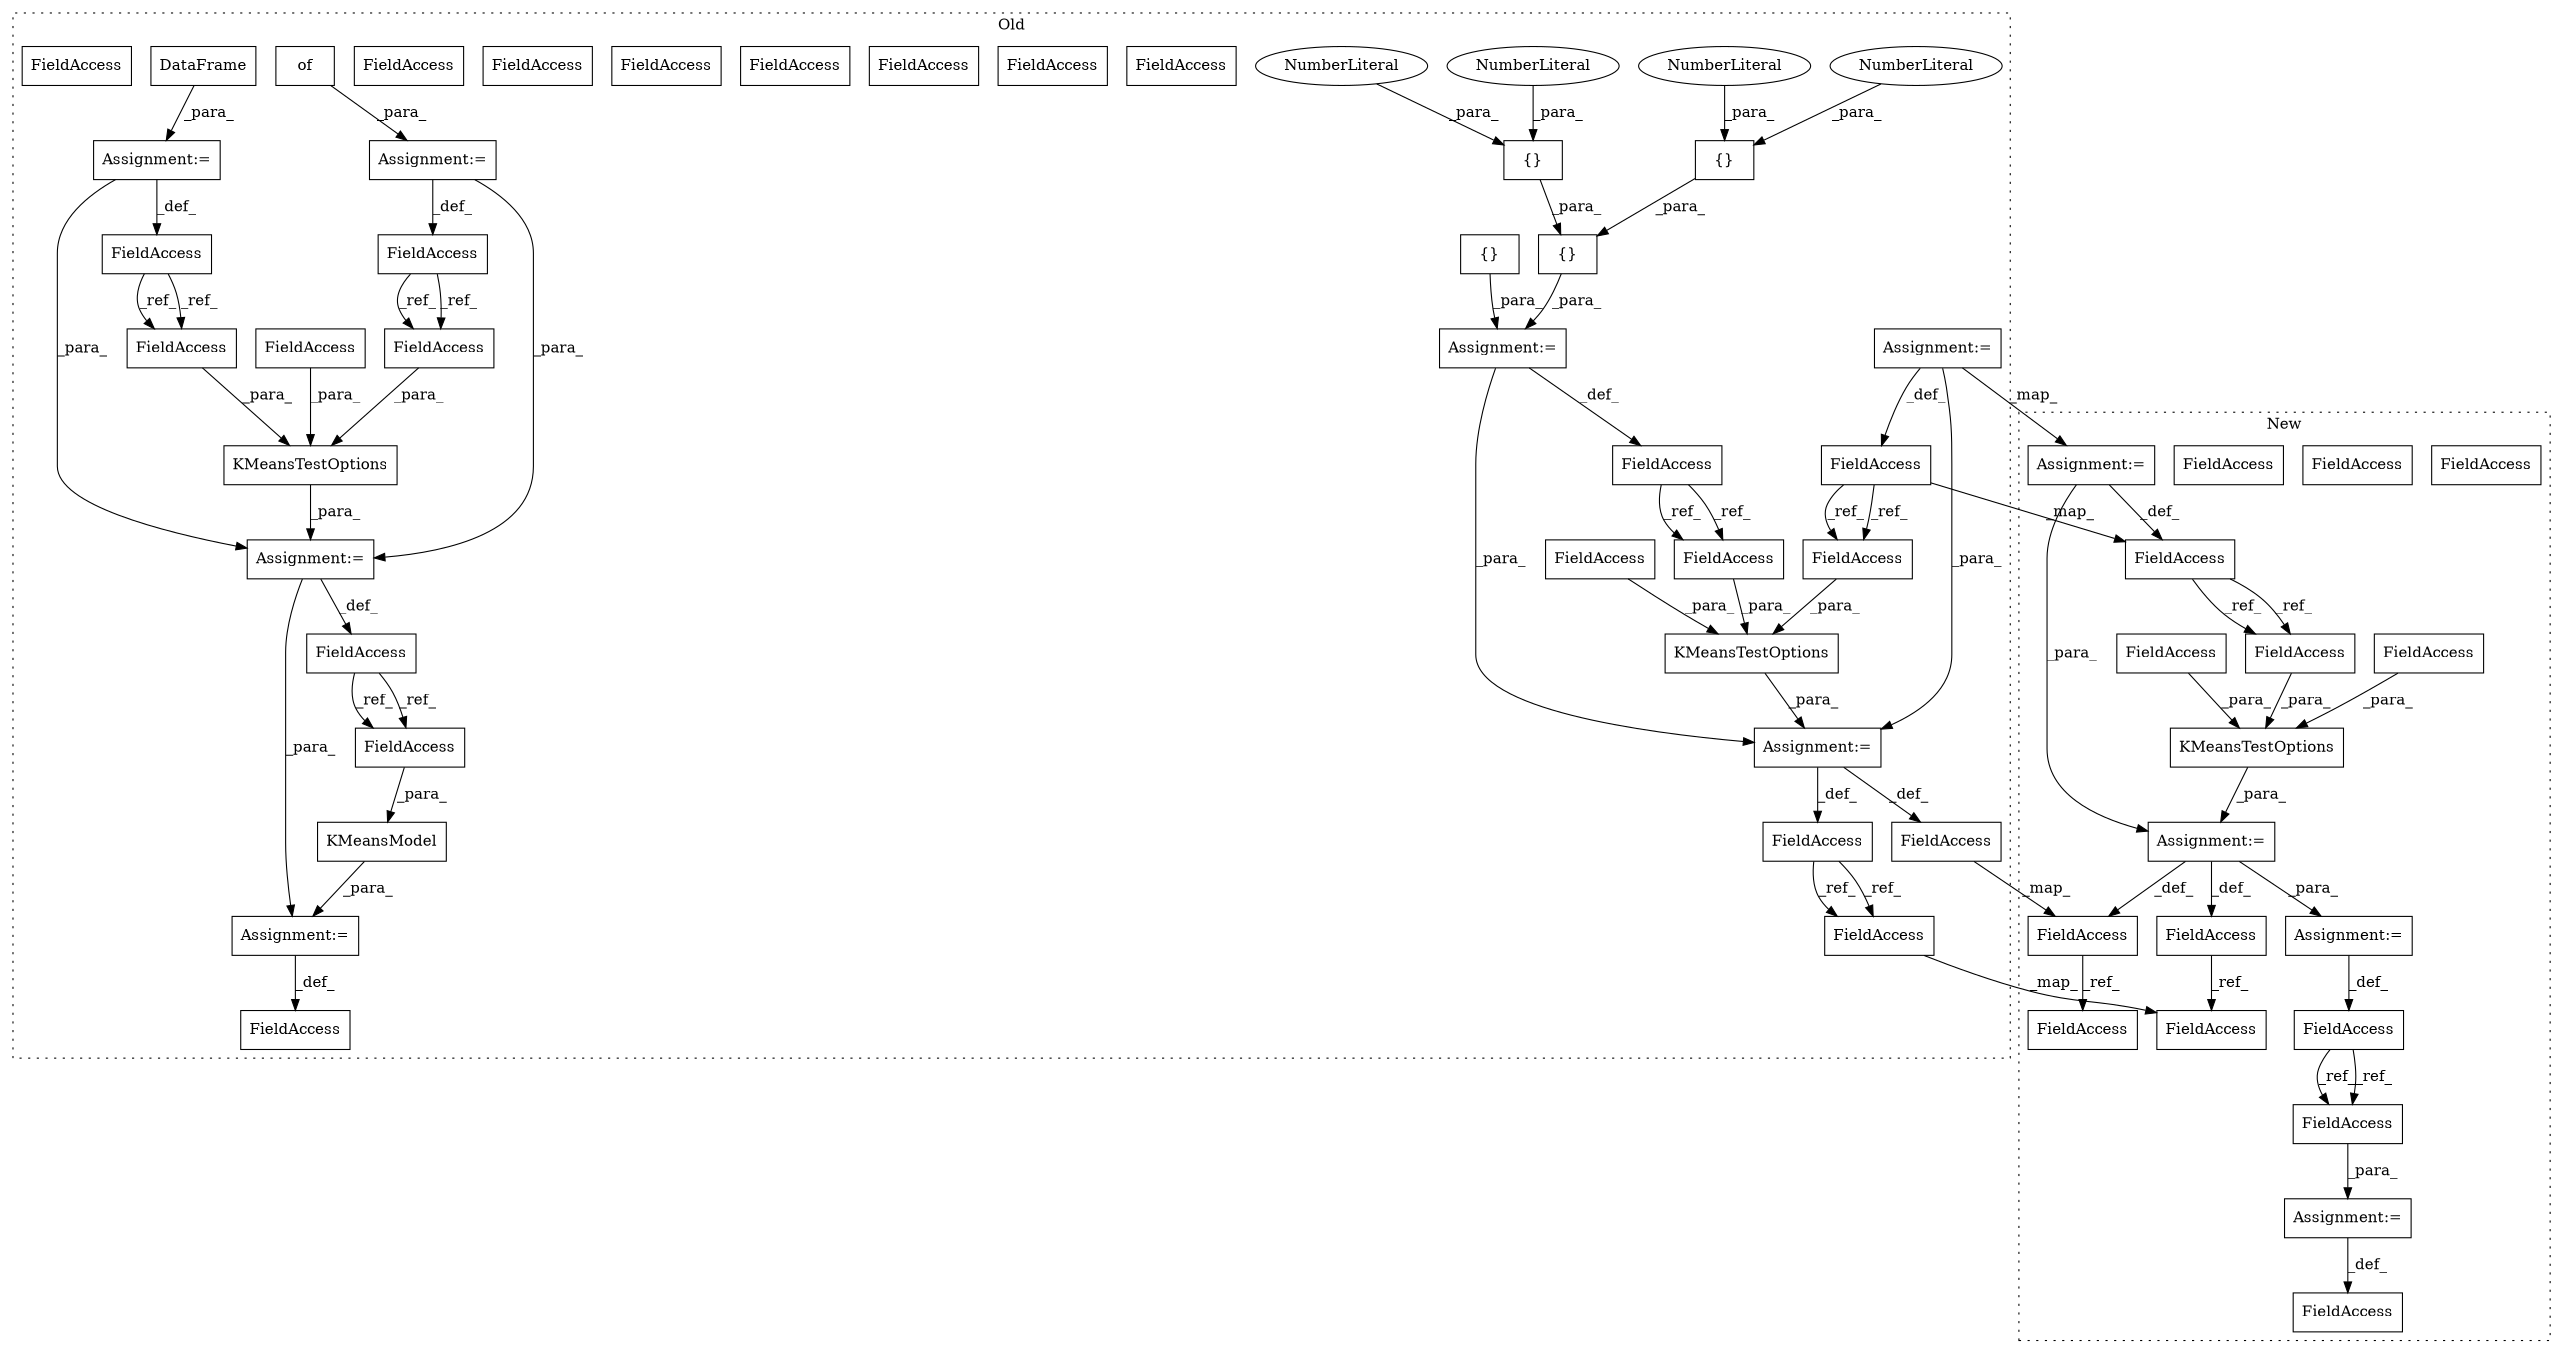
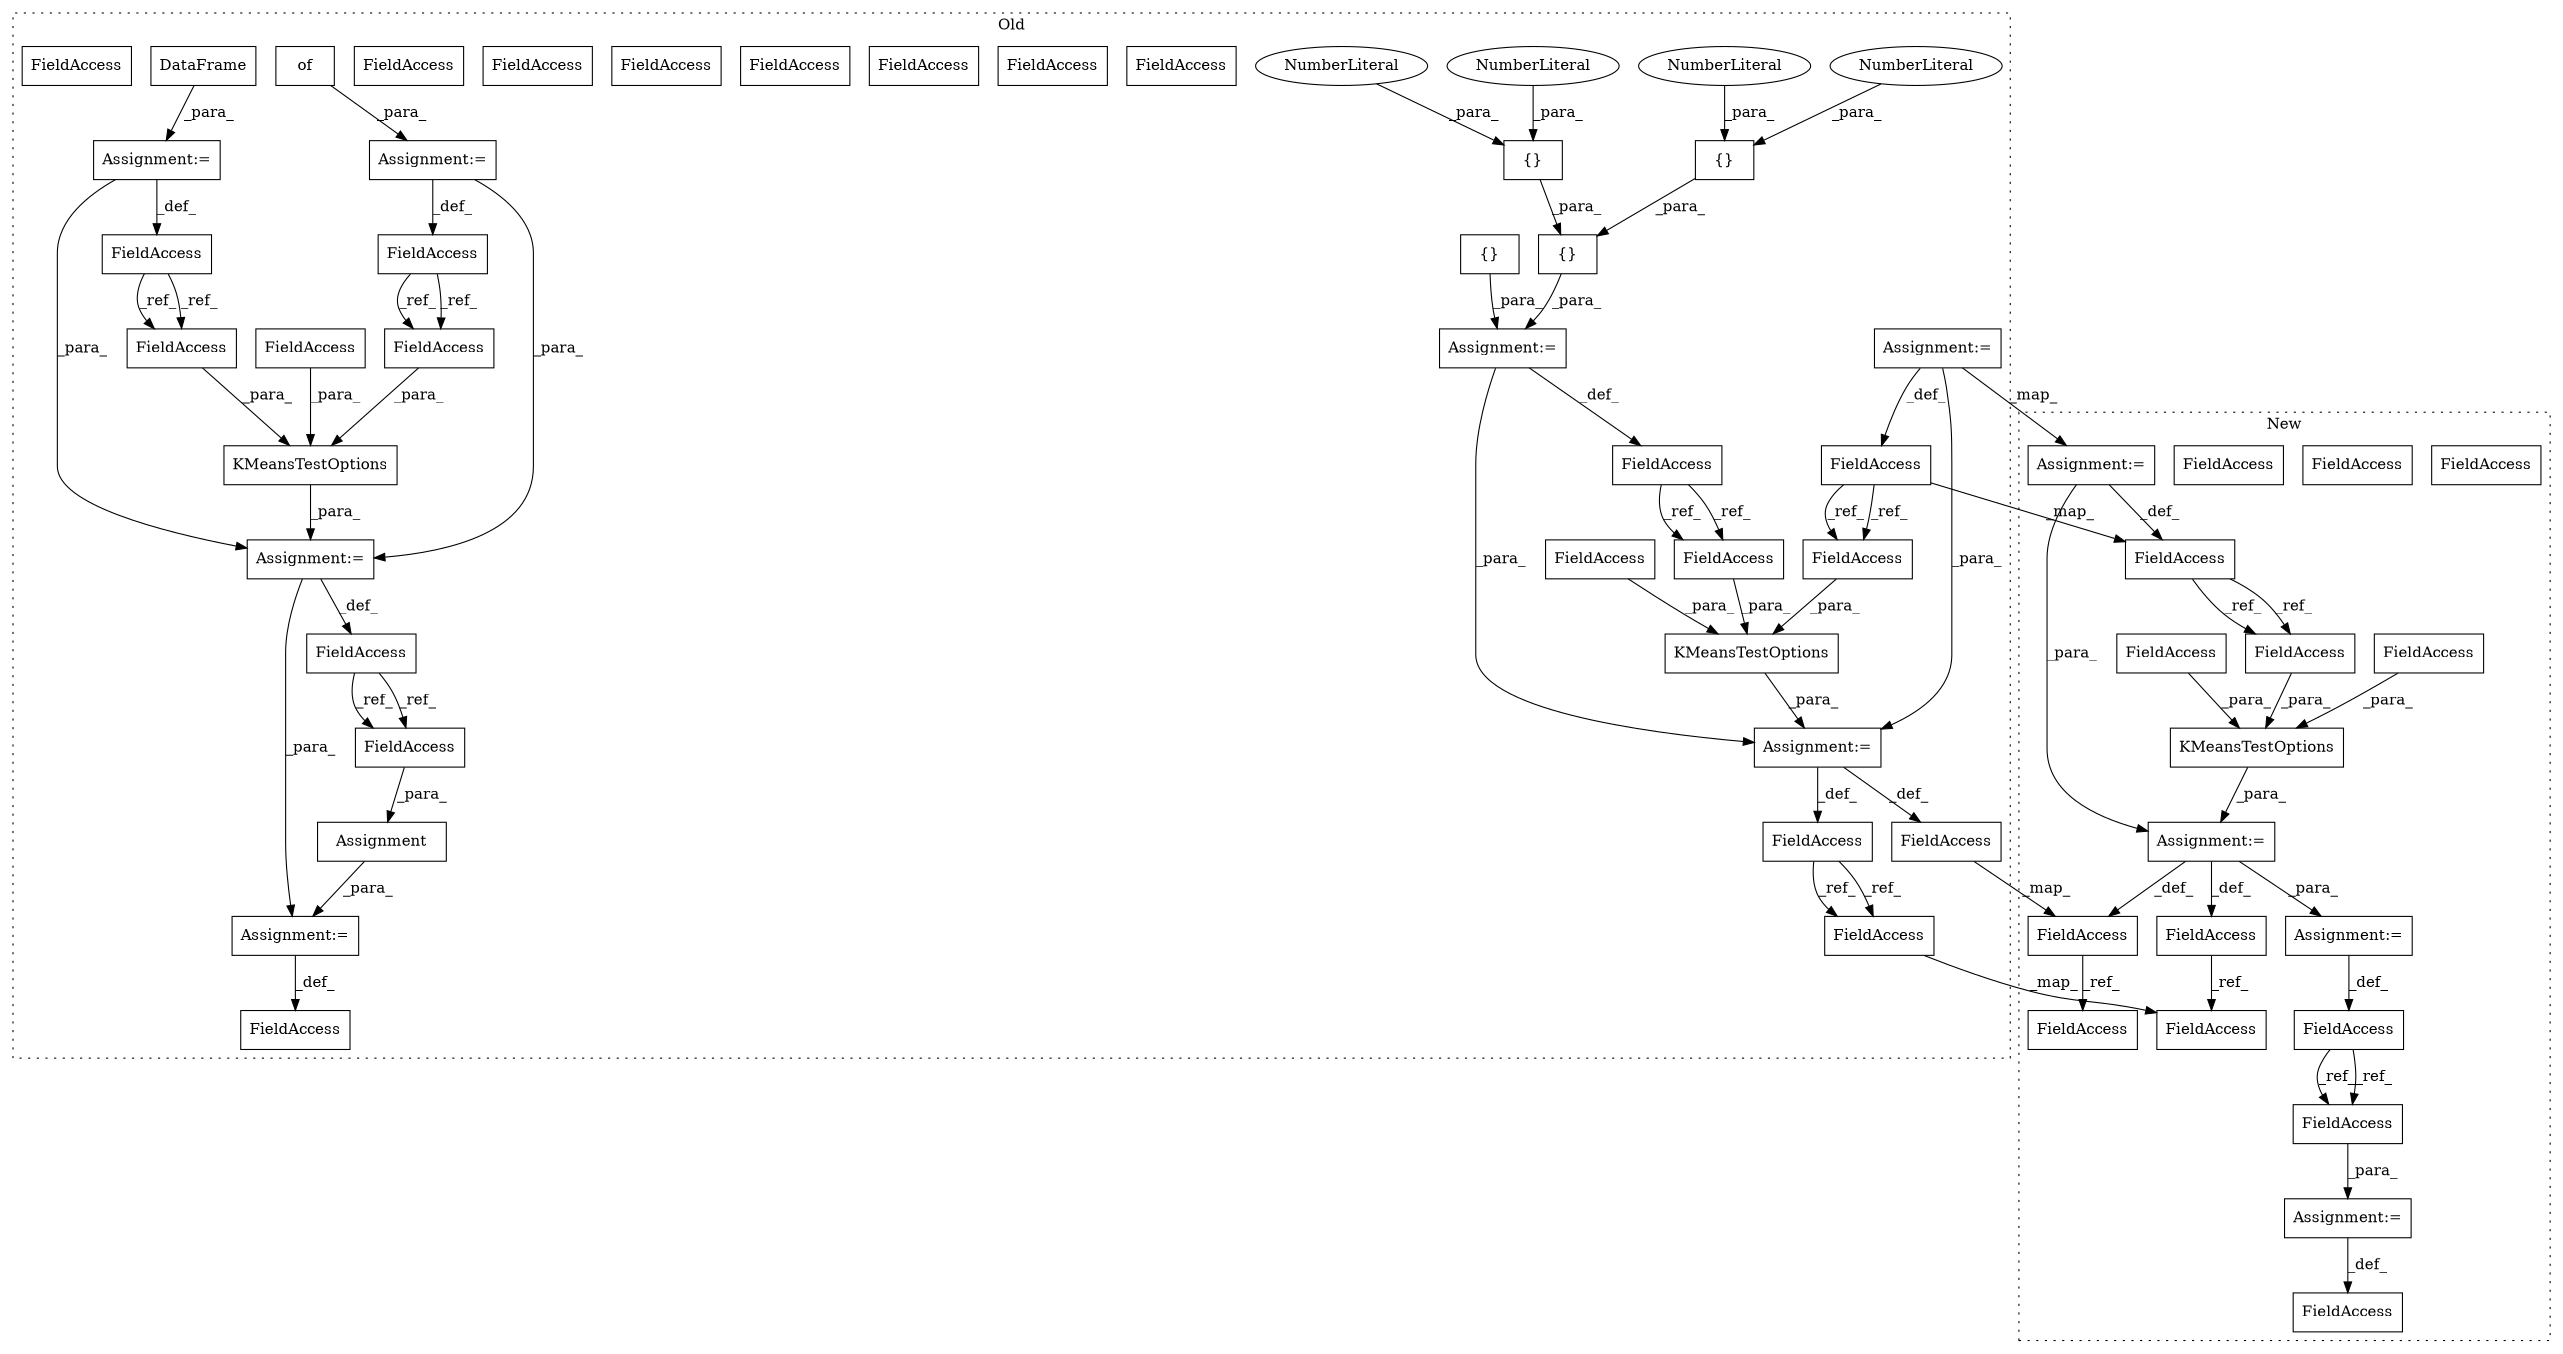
(382, 842) -> (382, 842)
